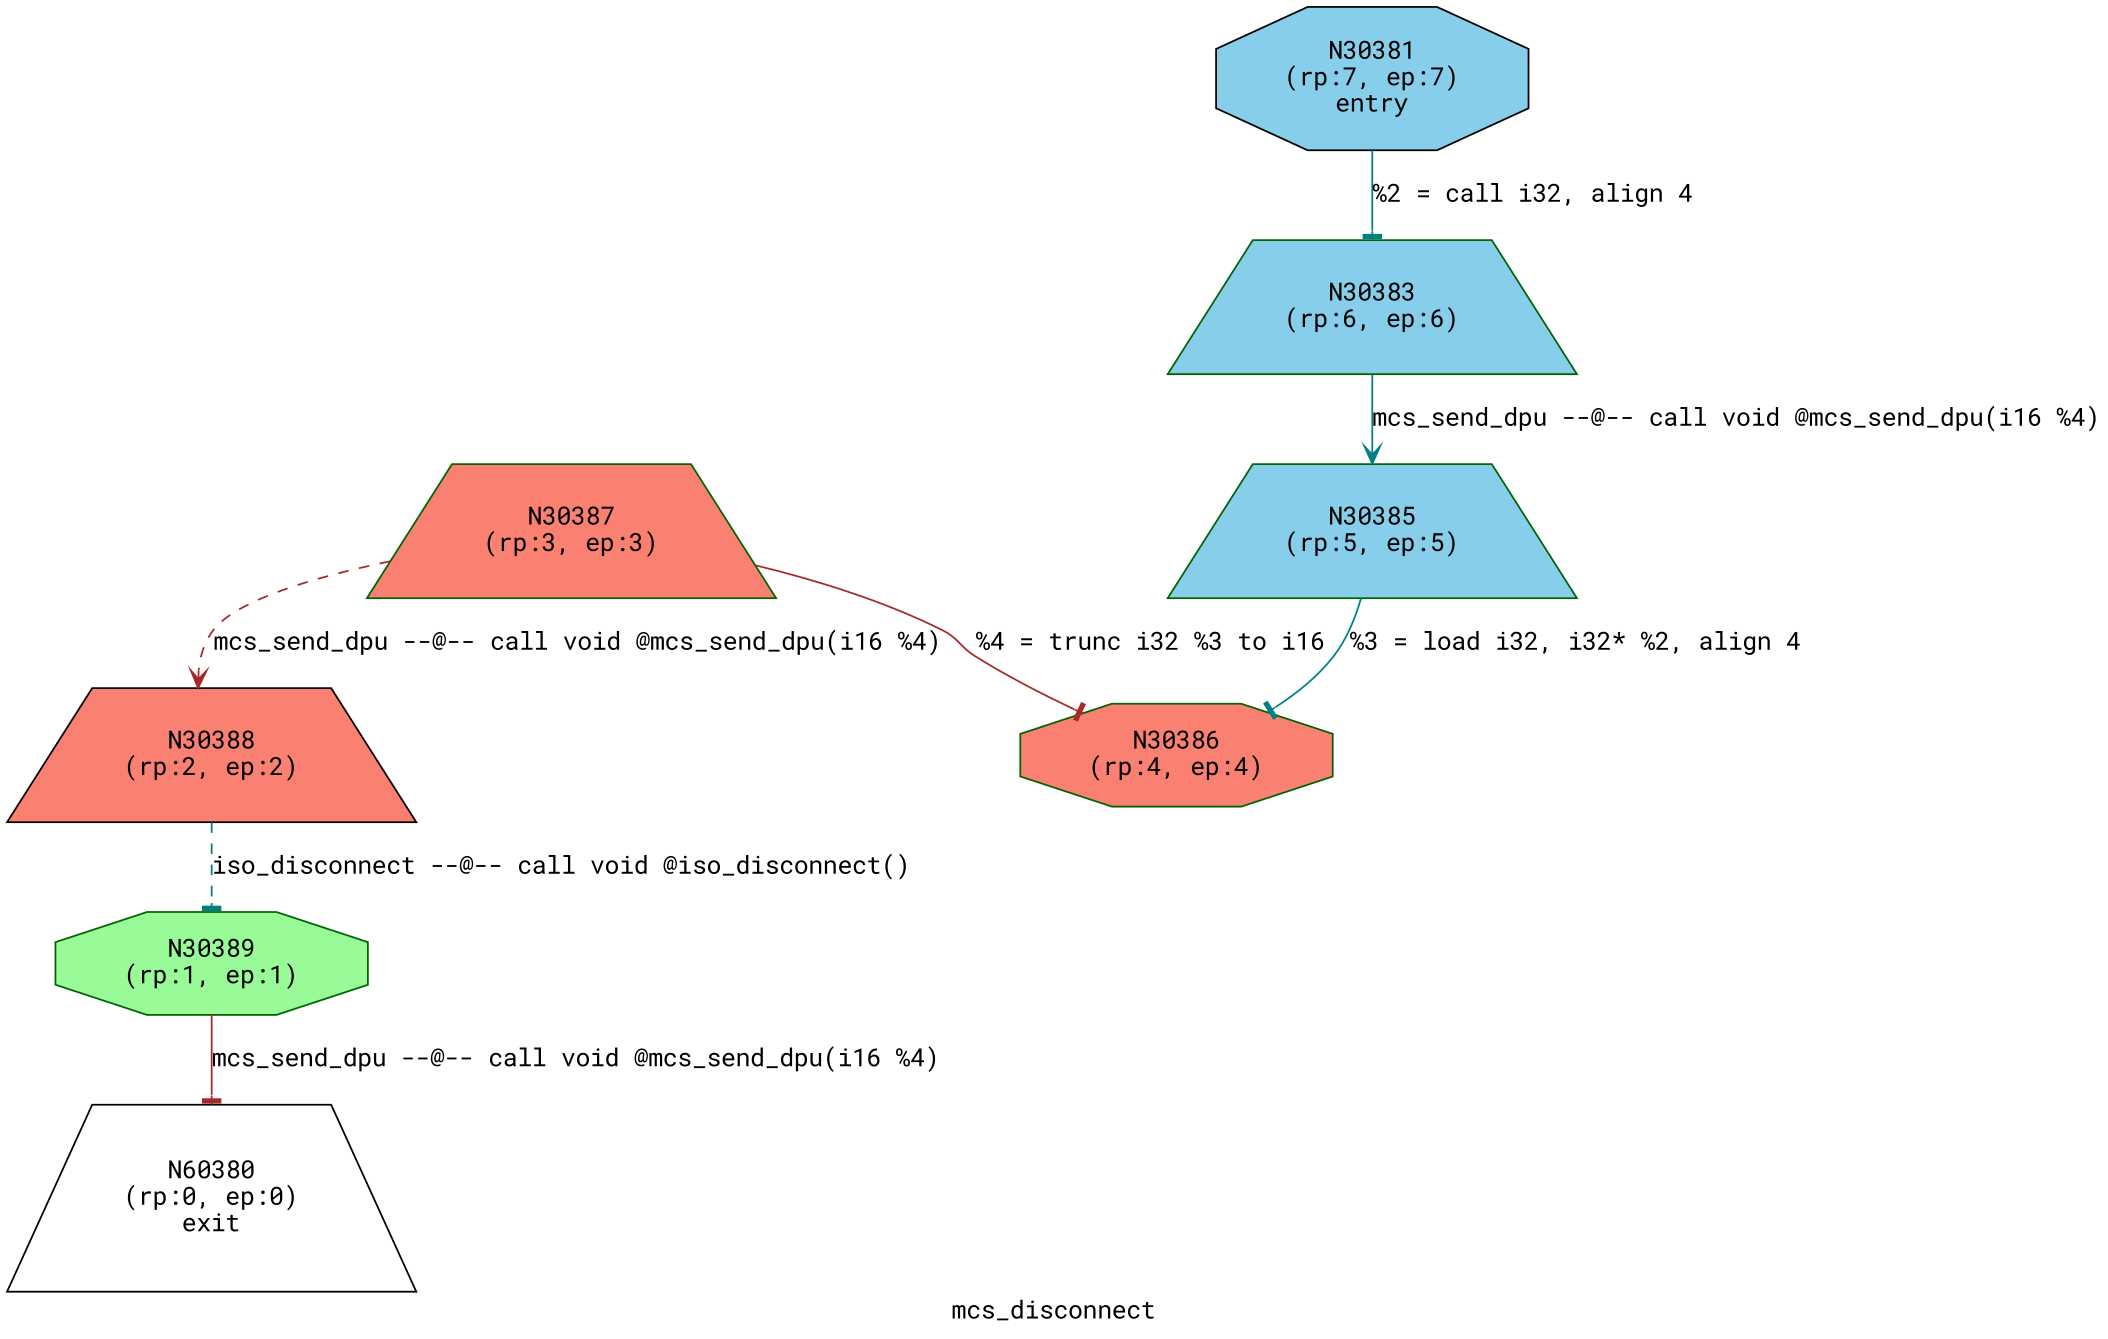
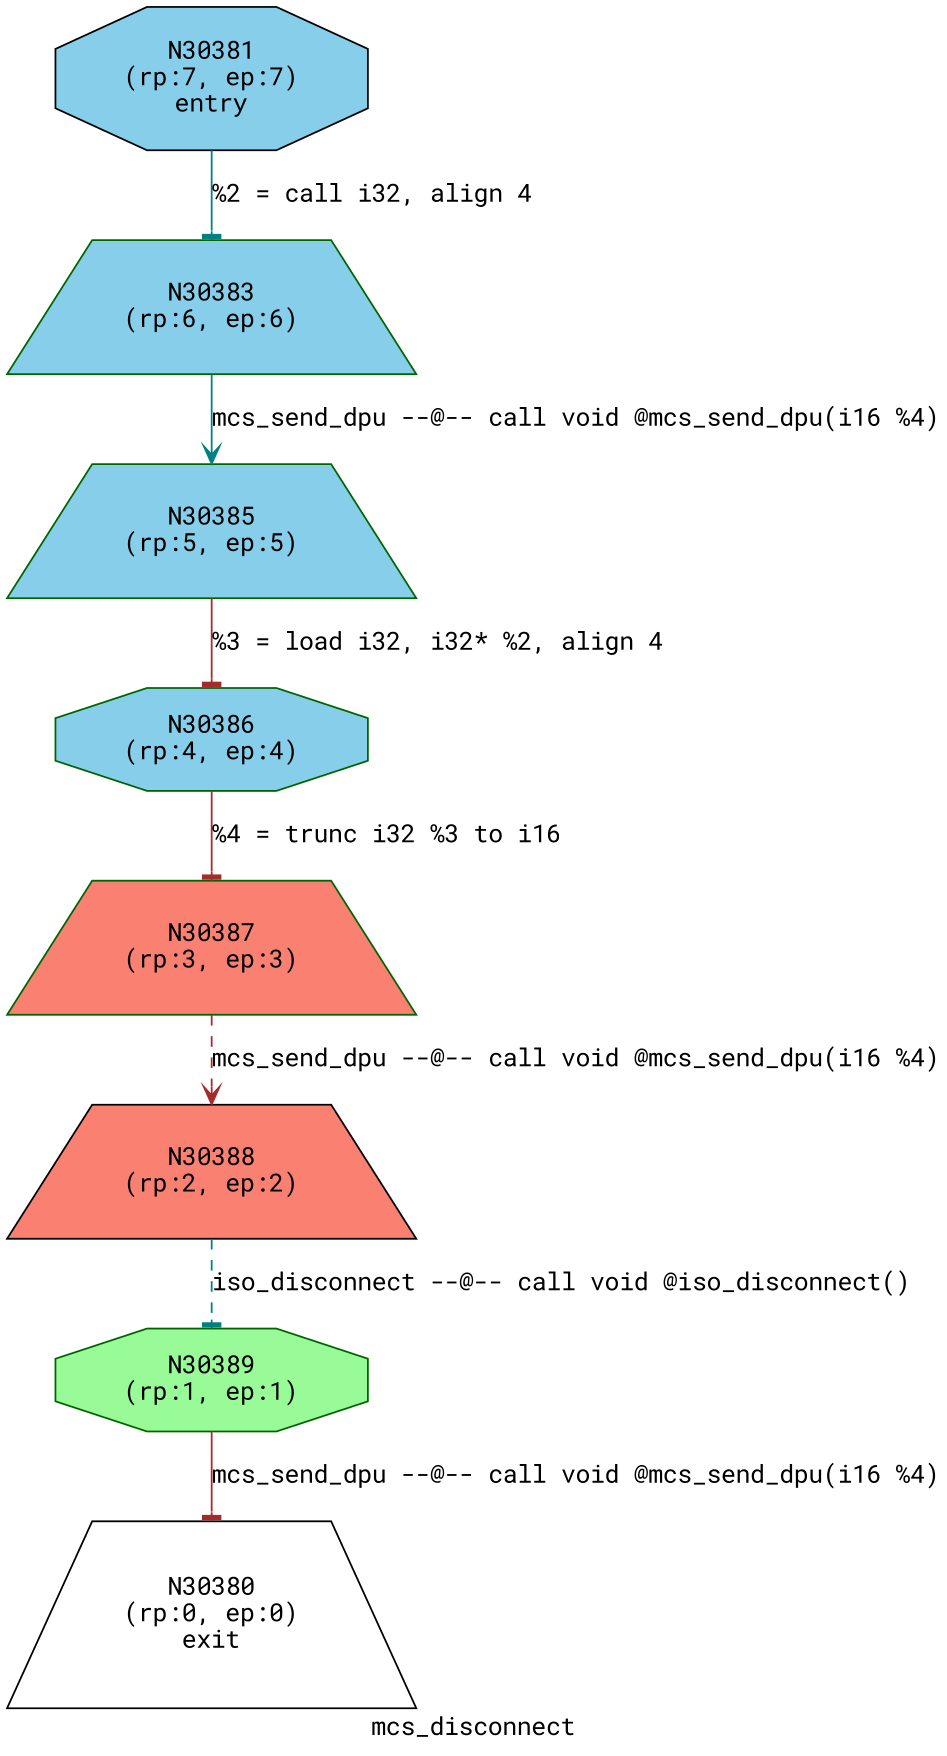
(923, 621) -> (212, 831)
(1329, 662) -> (212, 639)
(1177, 755) -> (212, 739)
(212, 1198) -> (212, 1615)
